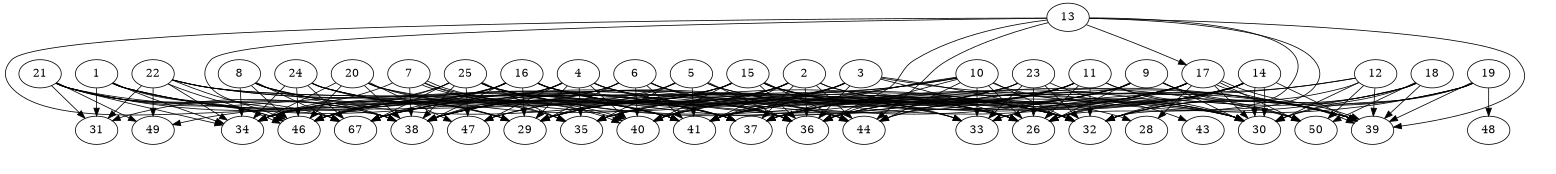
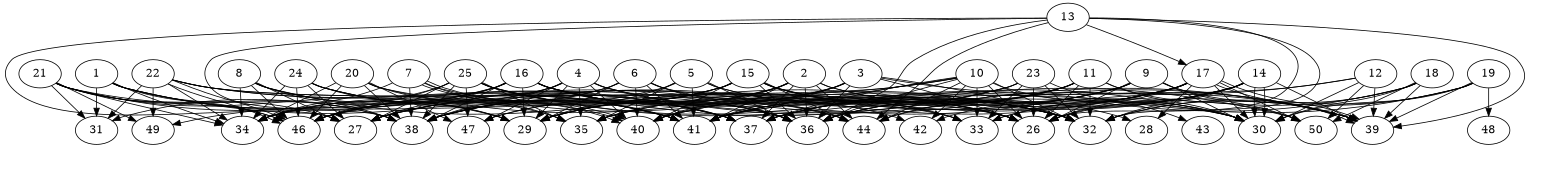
(1237, 101) -> none
(356, 130) -> (356, 130)
none -> (921, 130)
